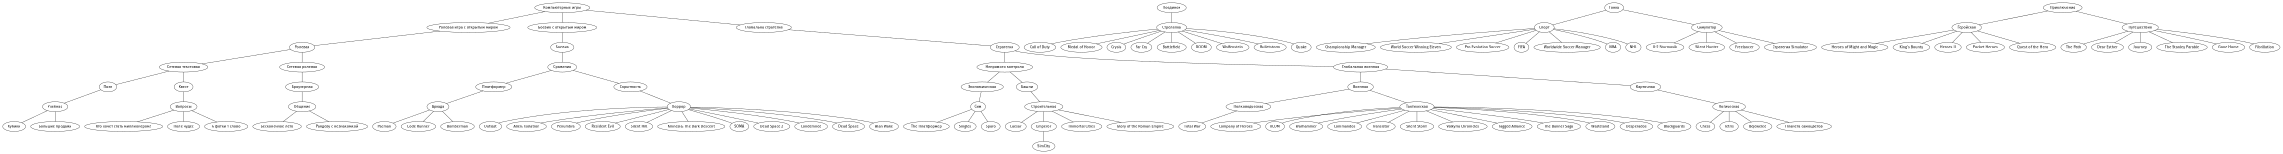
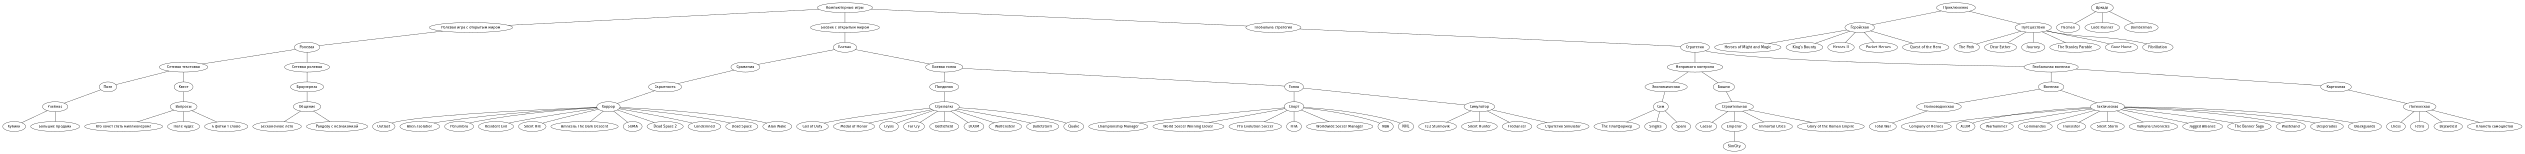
none -> (944, 67)
(494, 87) -> none
